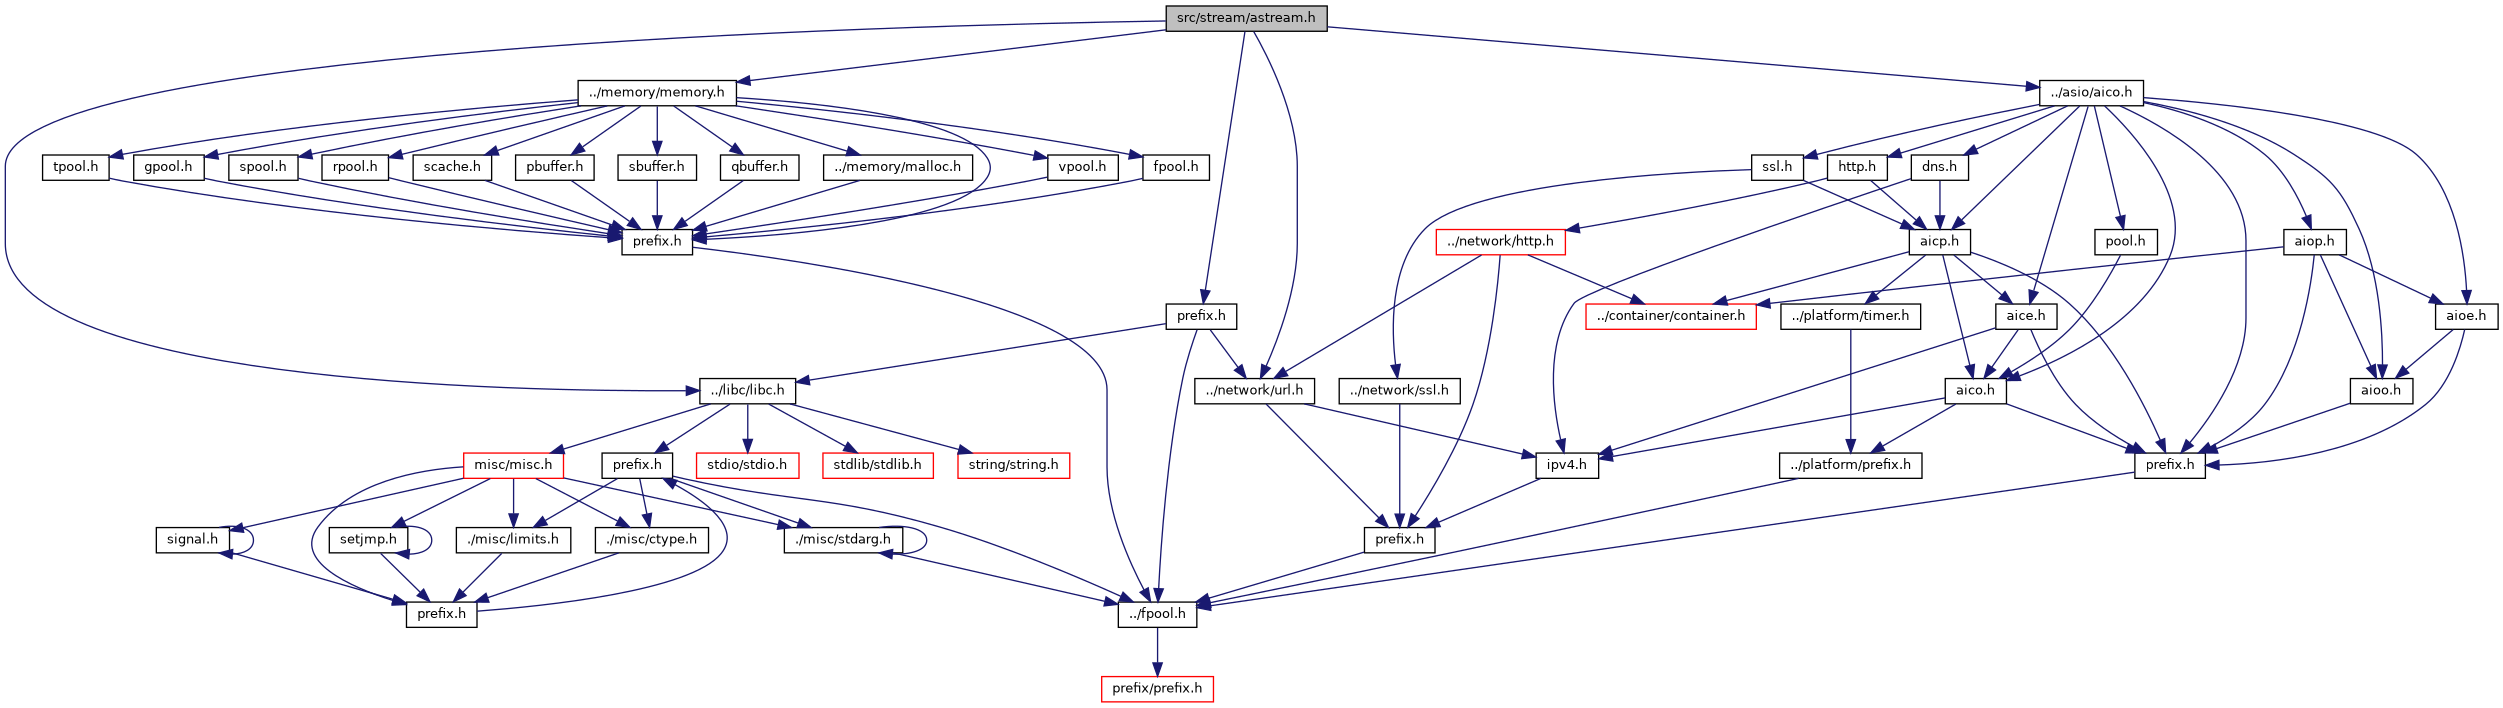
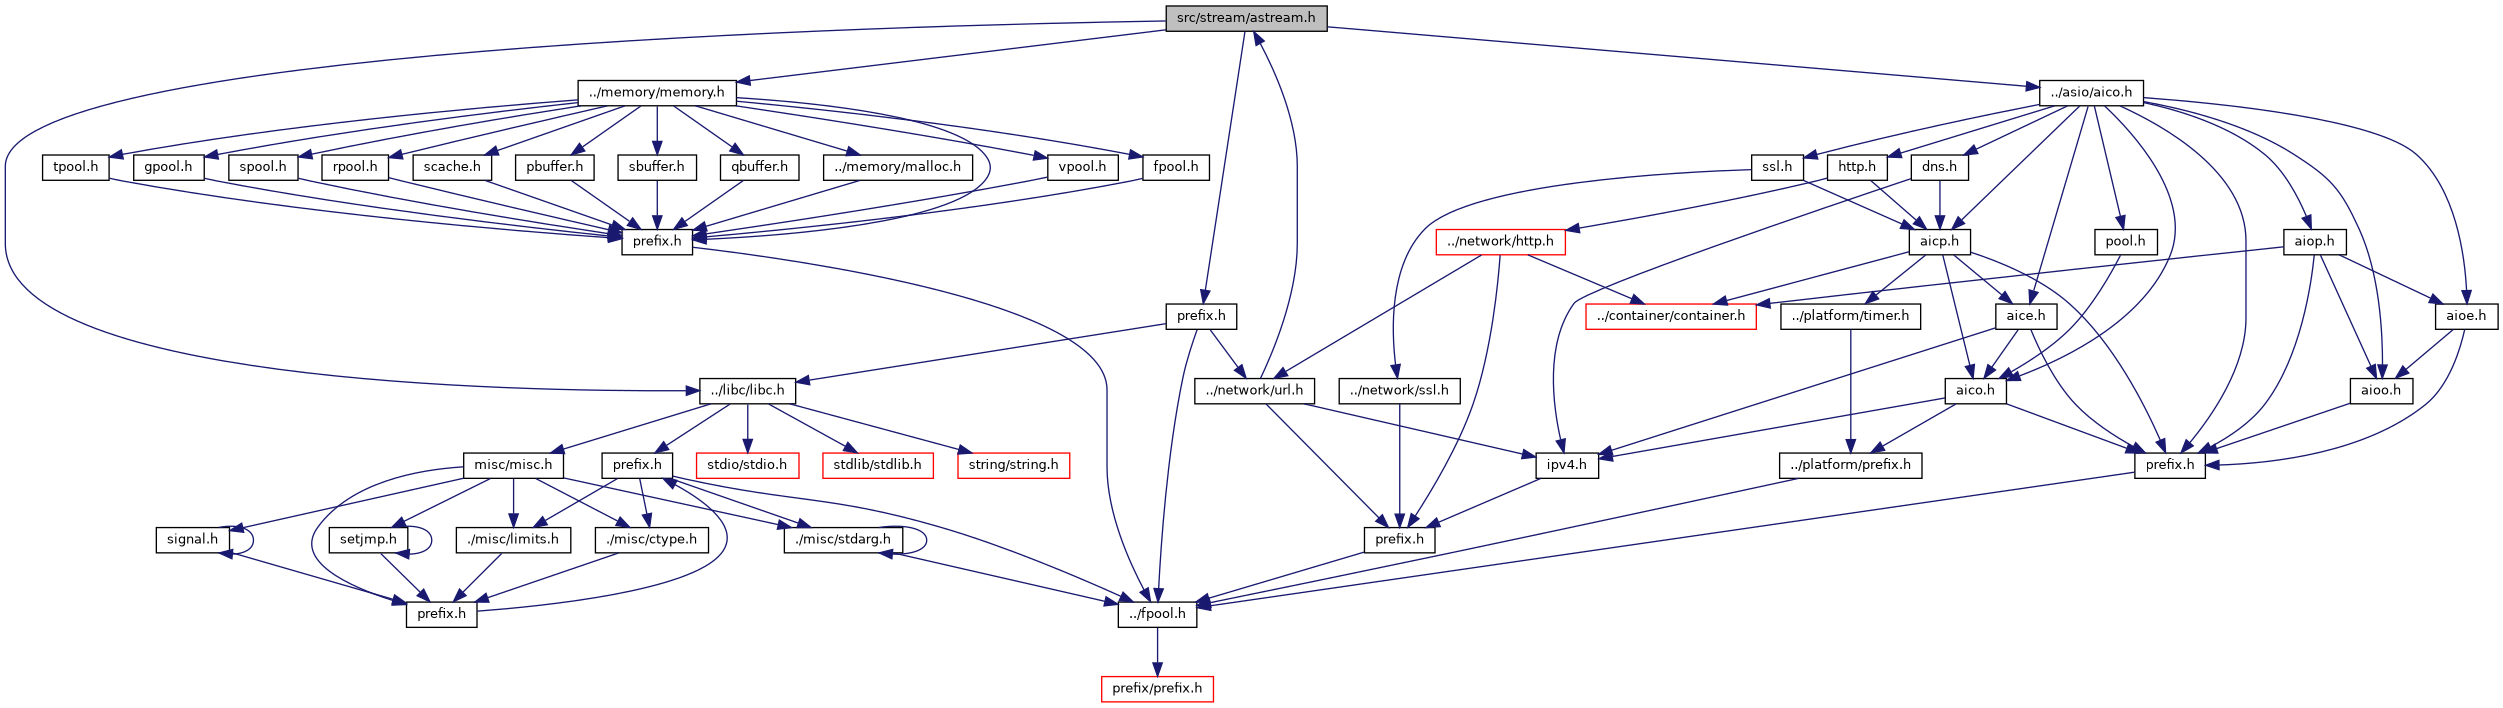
(1297, 197) -> (1297, 211)
(514, 466) -> (514, 466)
